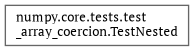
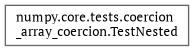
(97, 25) -> (97, 25)
